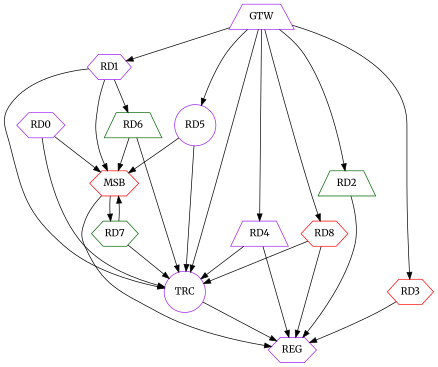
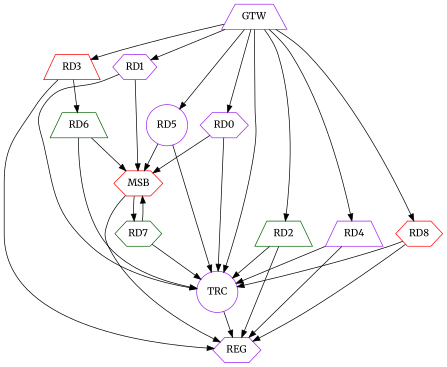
none -> (240, 67)
(120, 93) -> (75, 93)
none -> (254, 260)
(410, 292) -> (72, 67)
